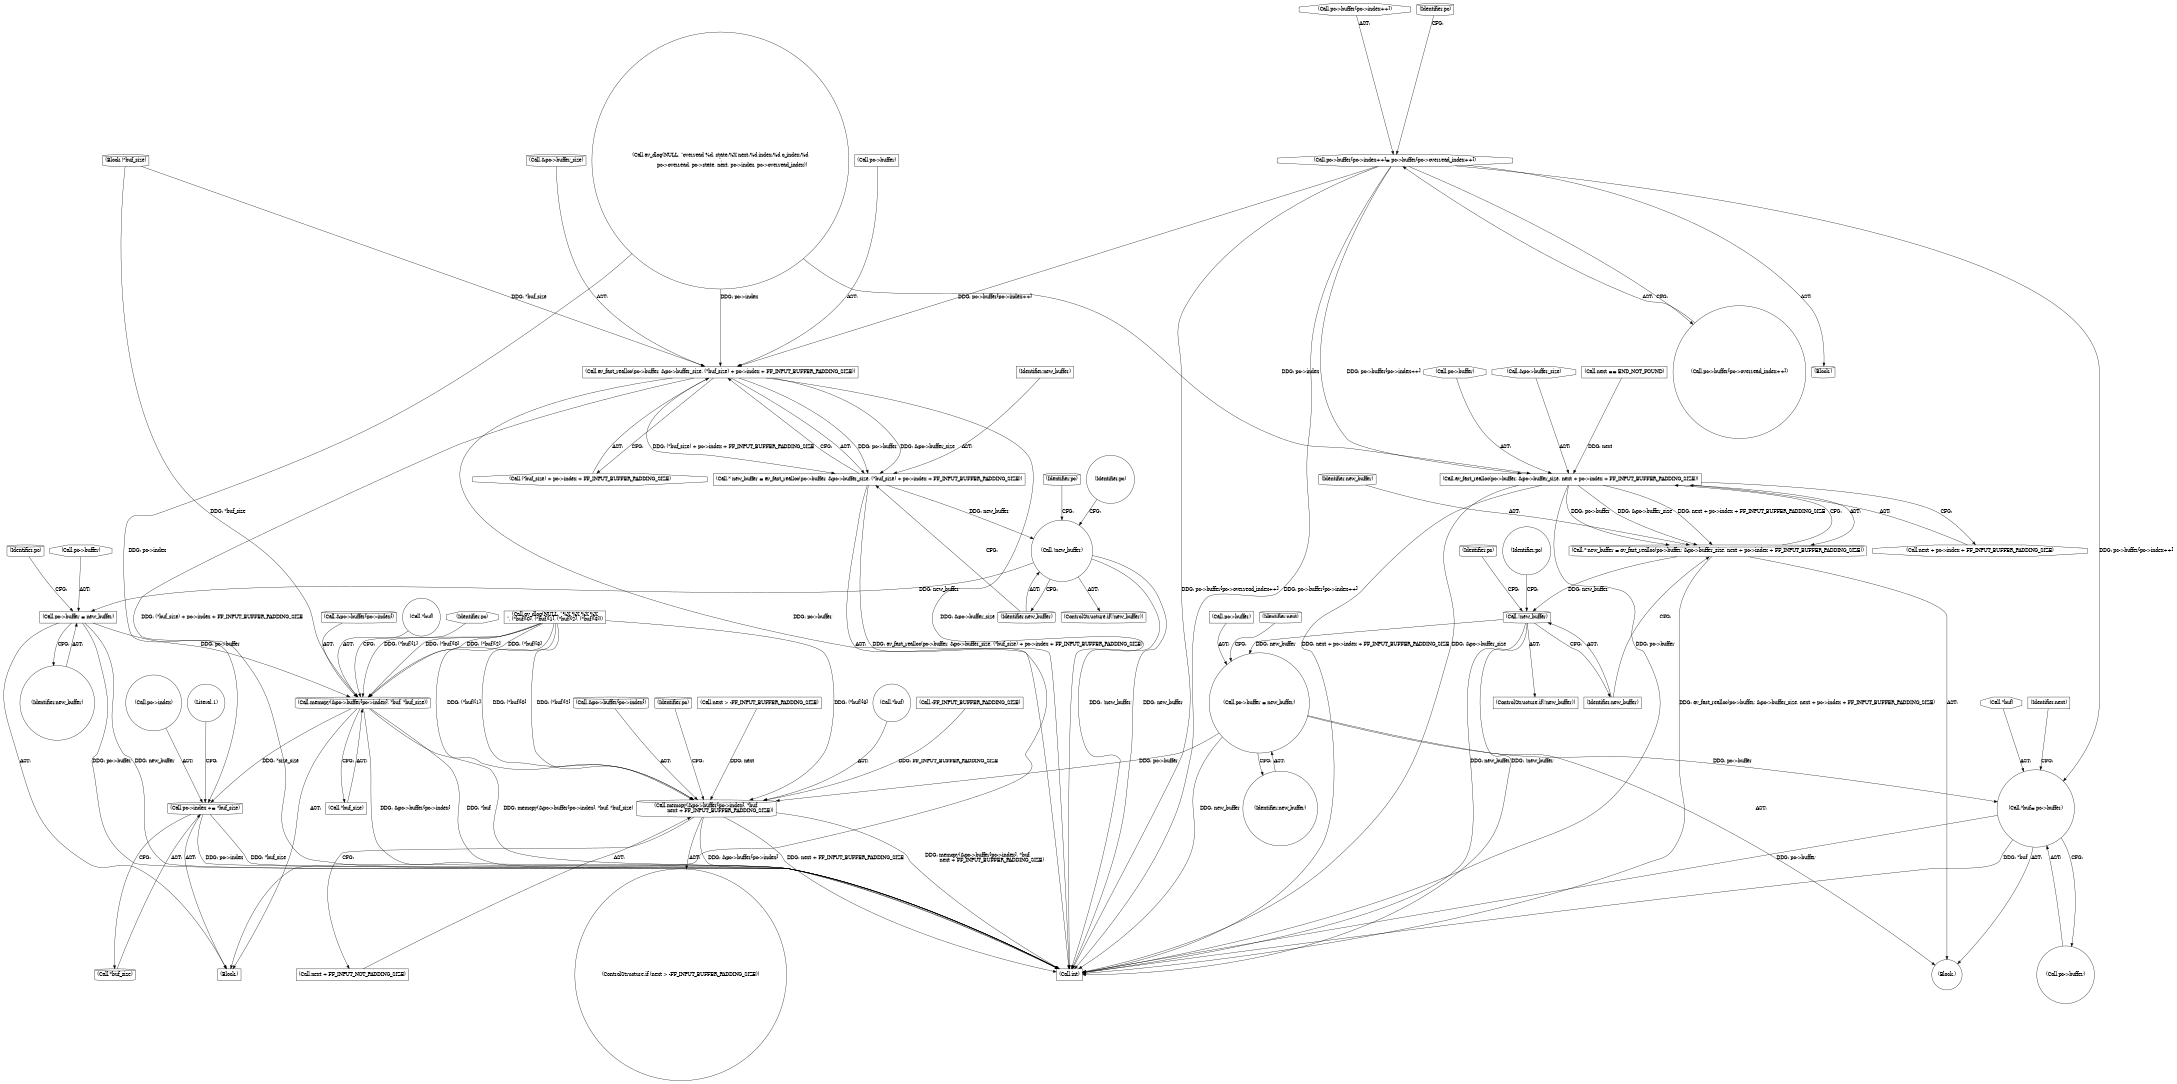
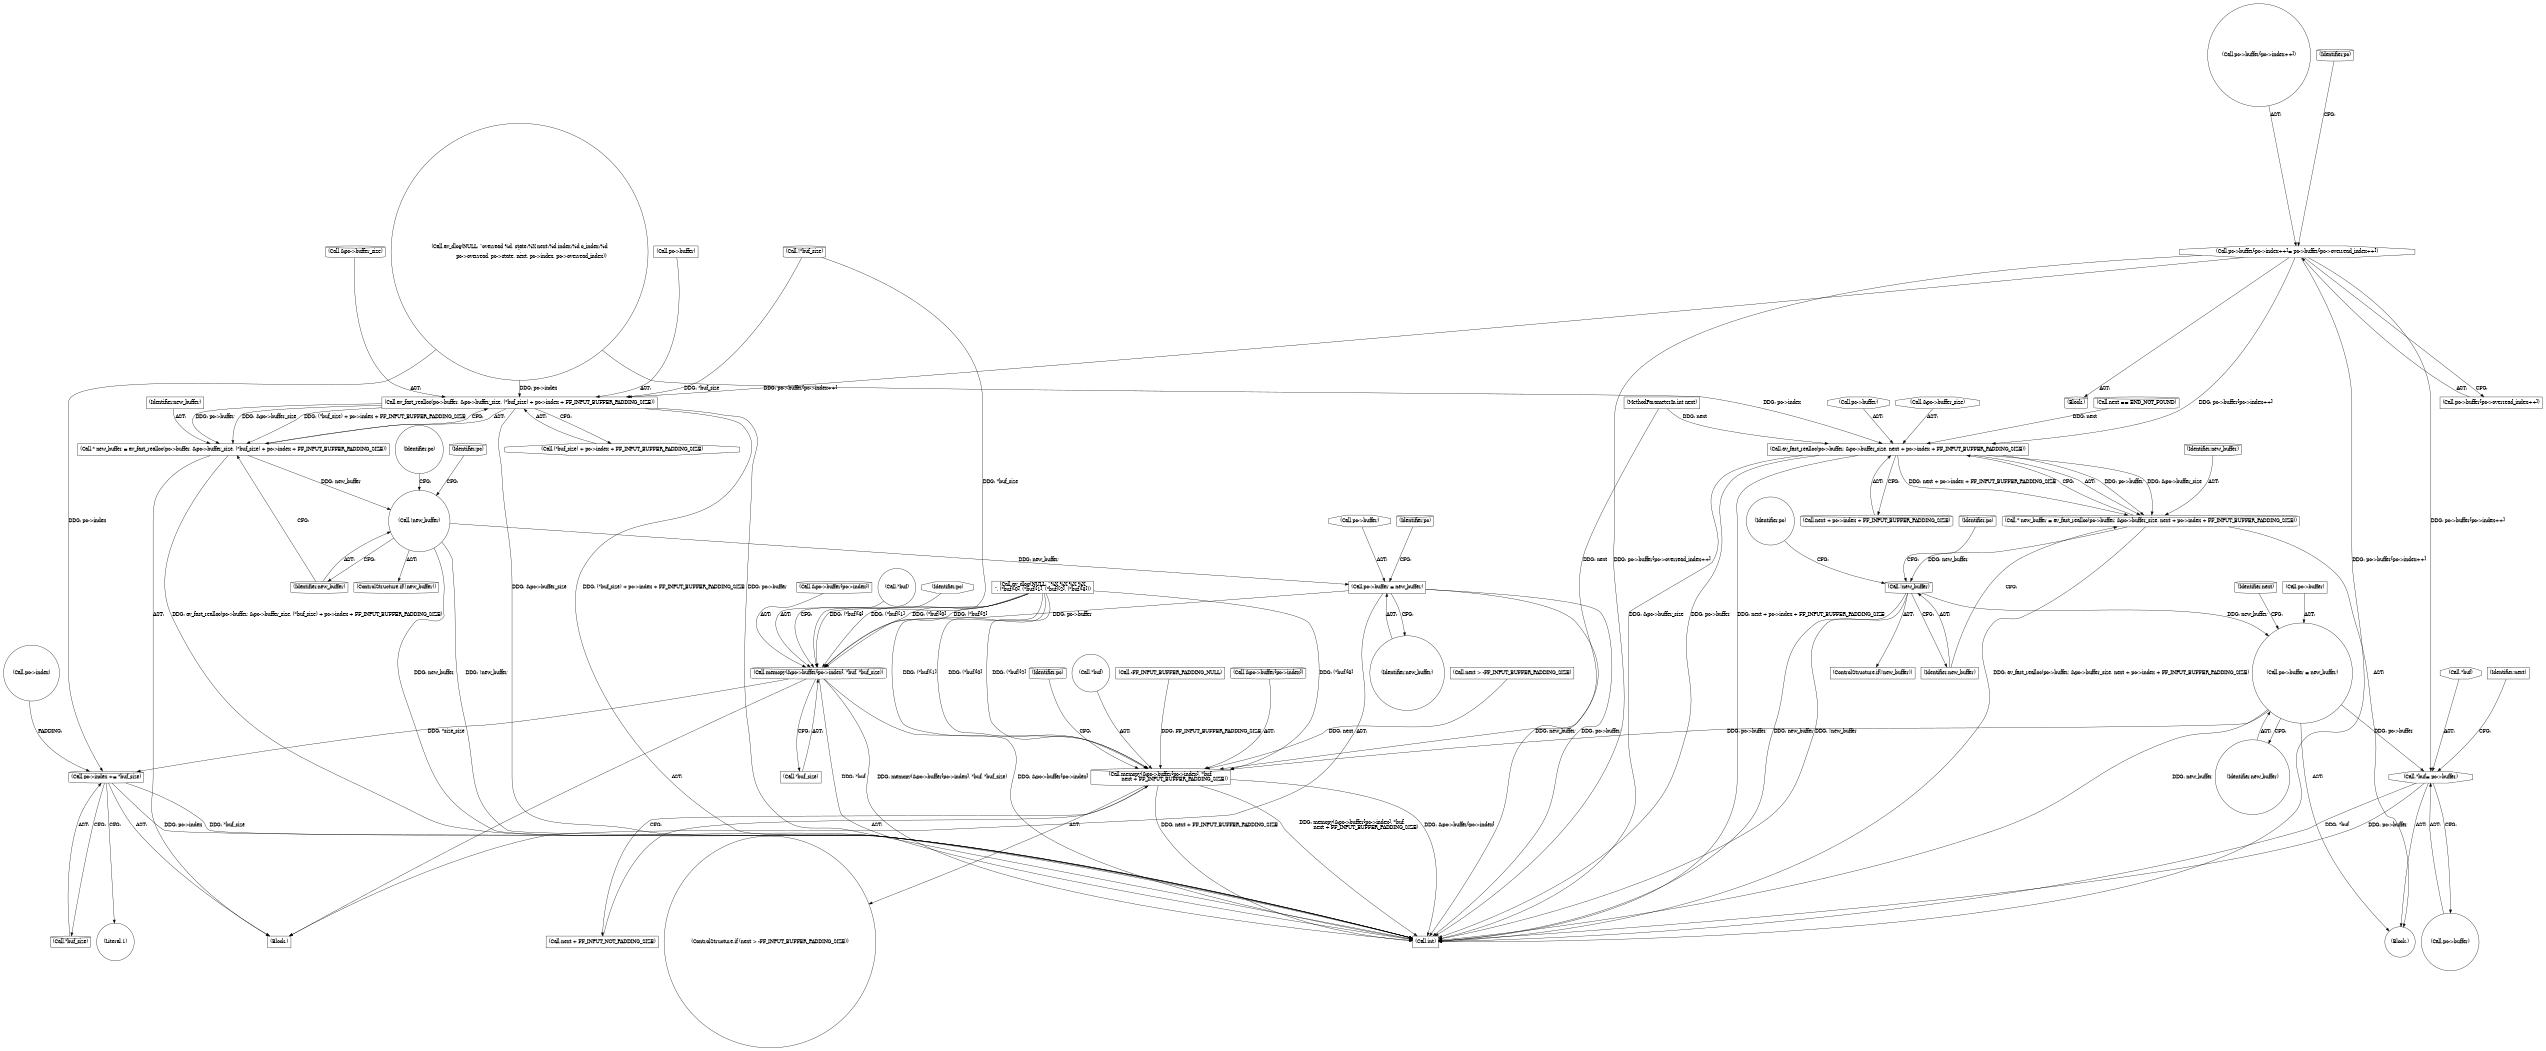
(1355, 10) -> (2259, 55)
(126, 161) -> (804, 252)
(1624, 372) -> (2136, 403)
(1739, 372) -> (2491, 403)
none -> (1662, 403)
(1980, 551) -> (1877, 521)
(970, 703) -> (1170, 673)
(206, 760) -> (110, 852)
(189, 761) -> (51, 732)
(2036, 808) -> (2431, 777)
